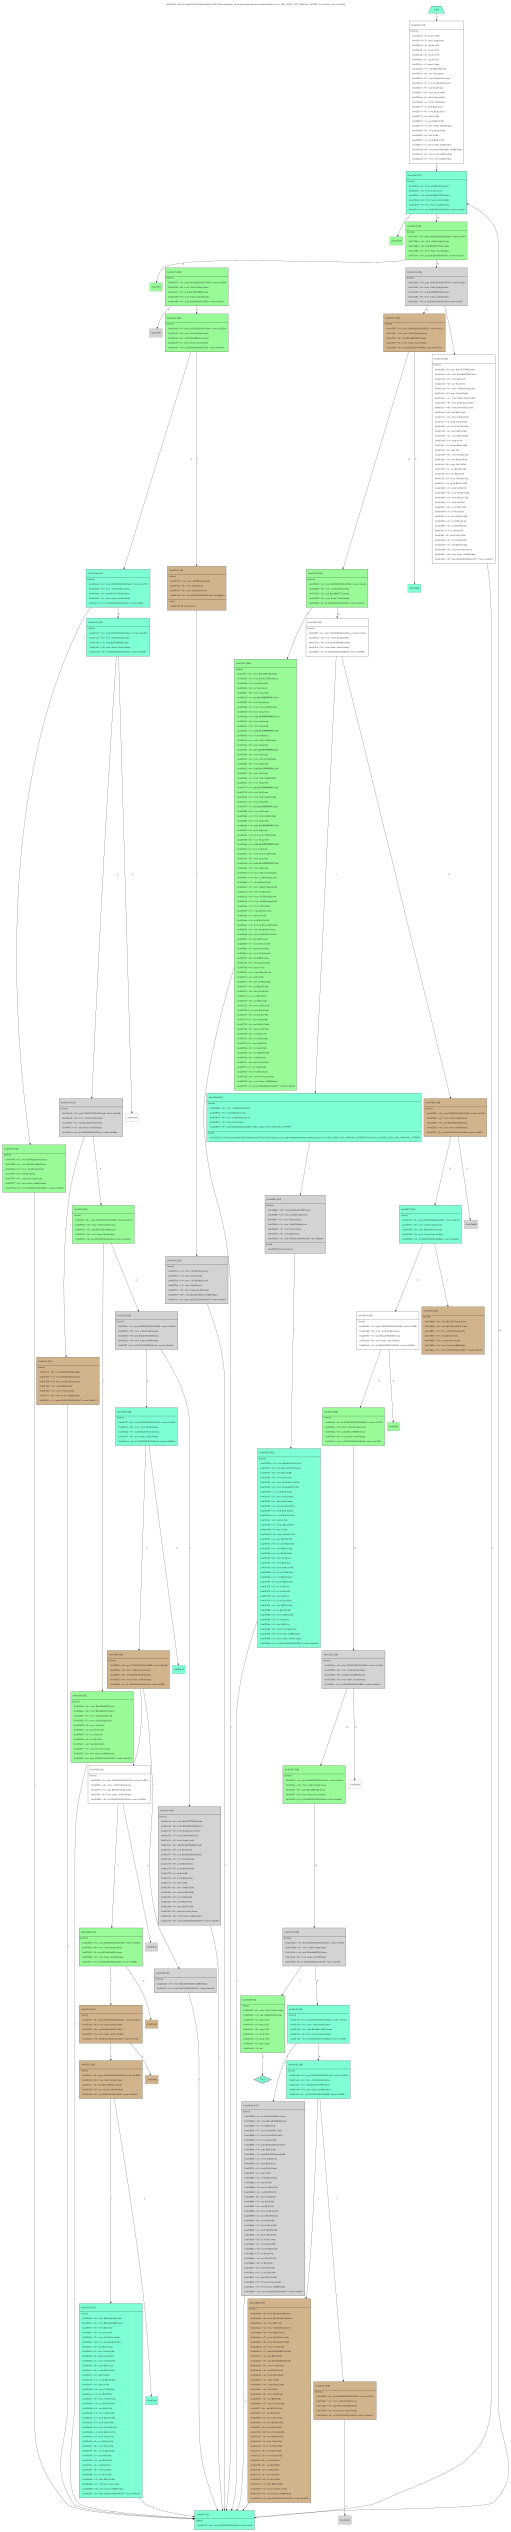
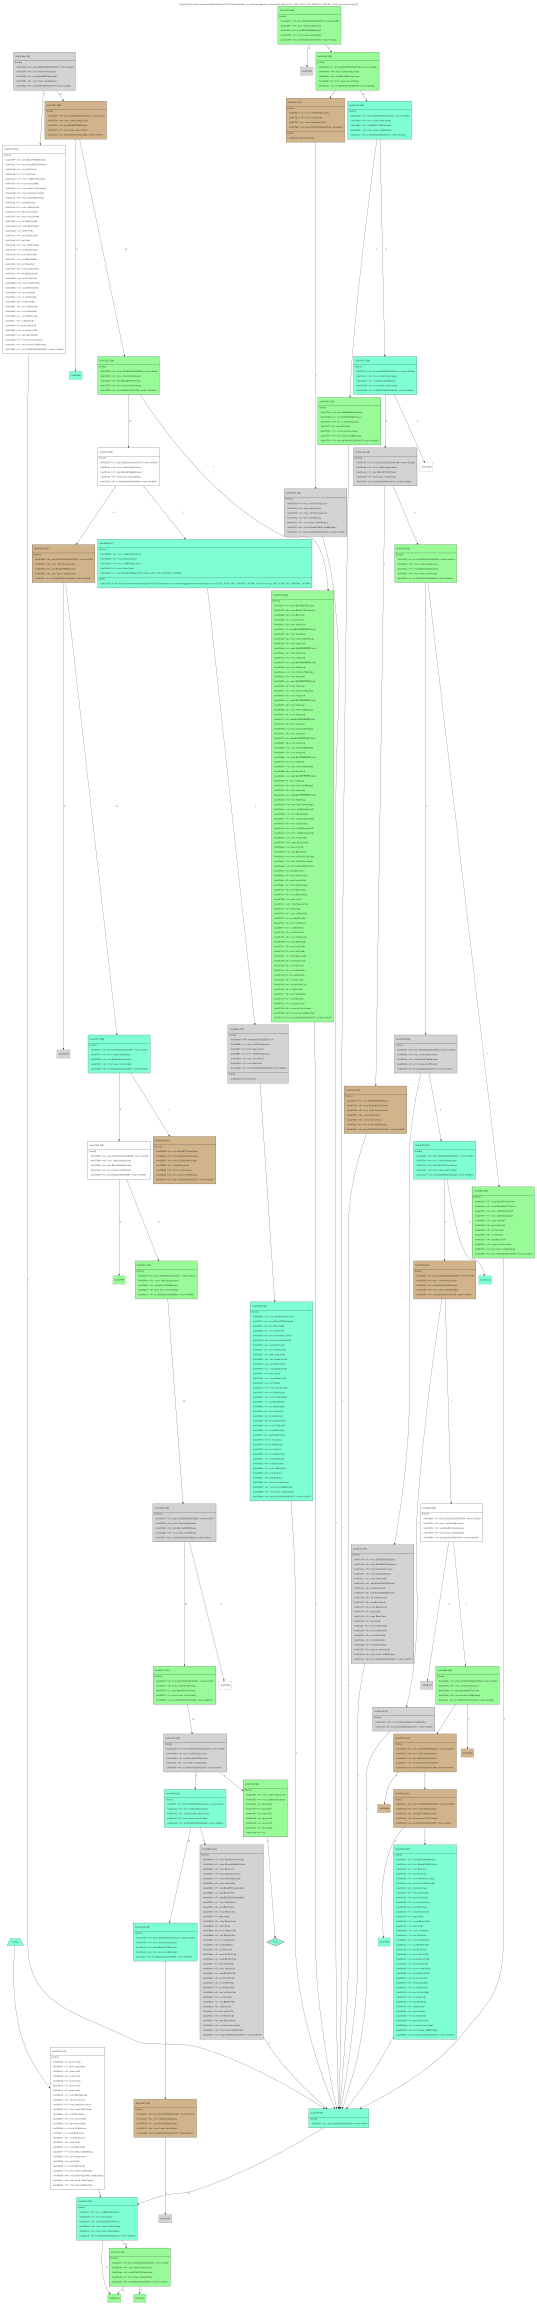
(436, 263) -> (121, 2289)
(279, 2401) -> none
